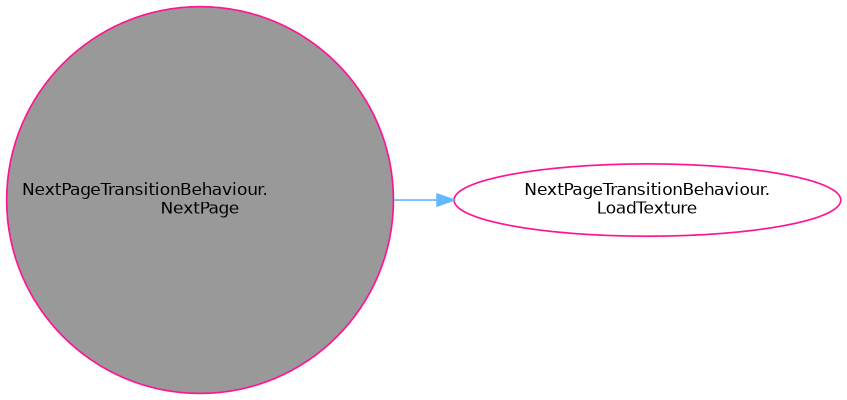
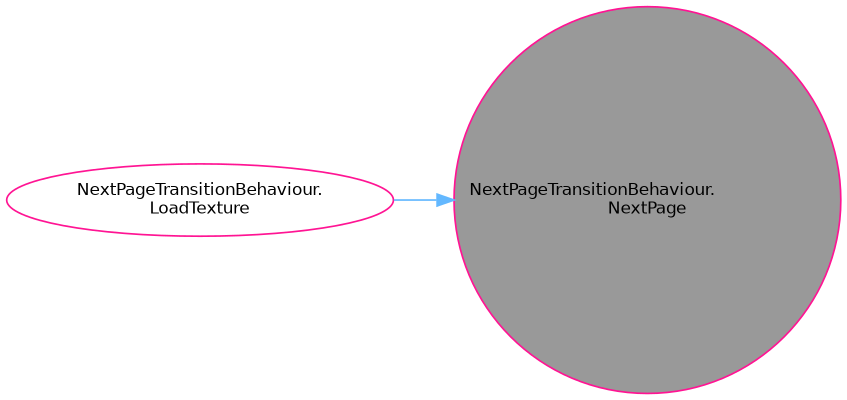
(415, 200) -> (415, 200)
